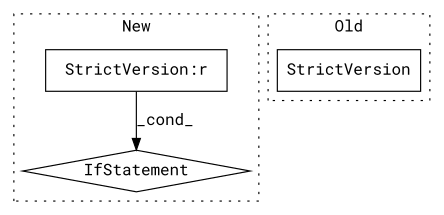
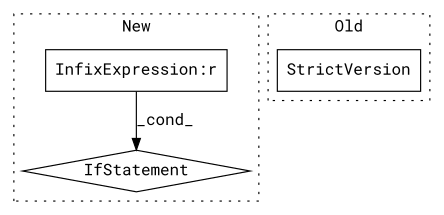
(136, 70) -> (136, 70)
